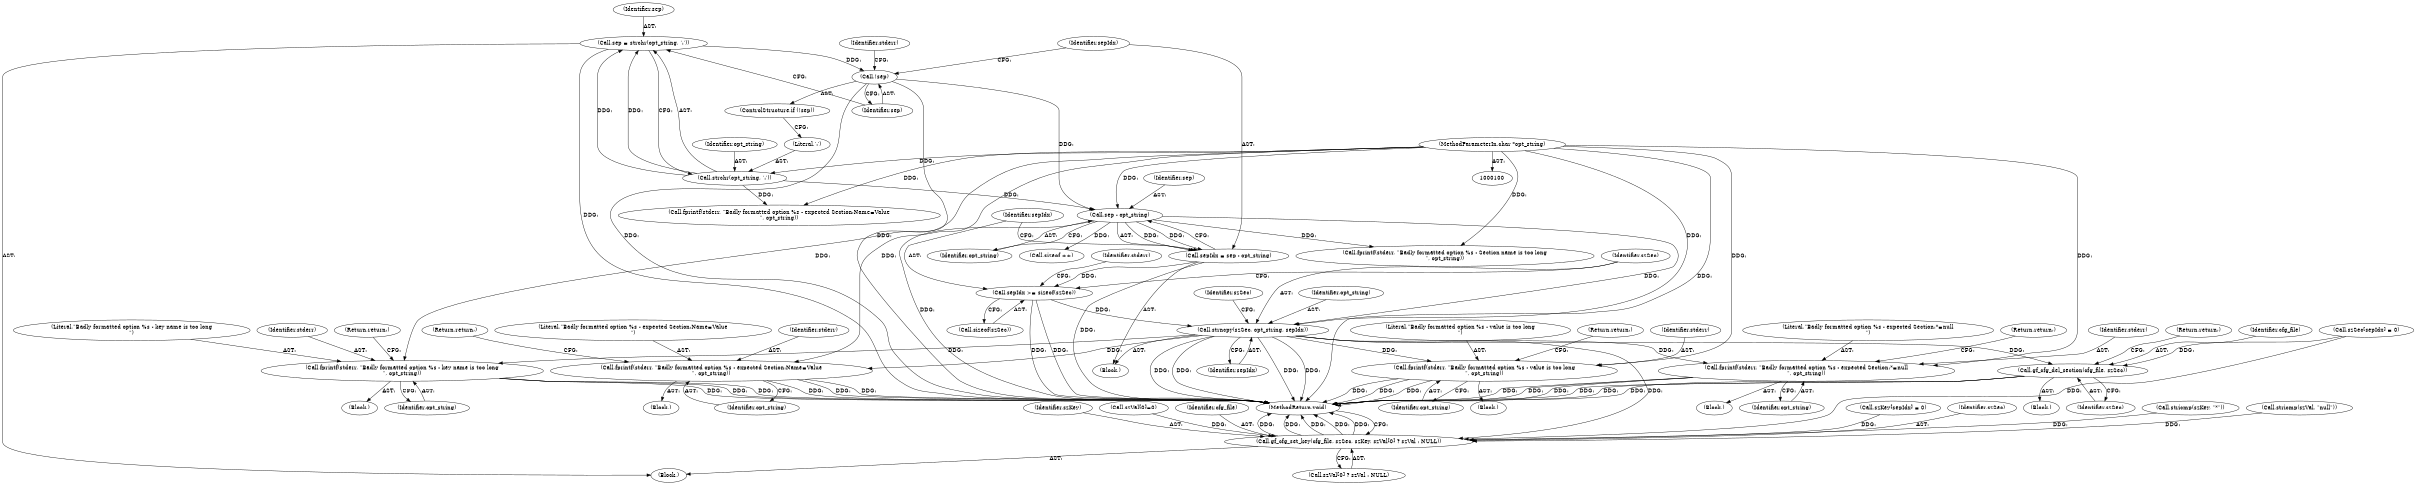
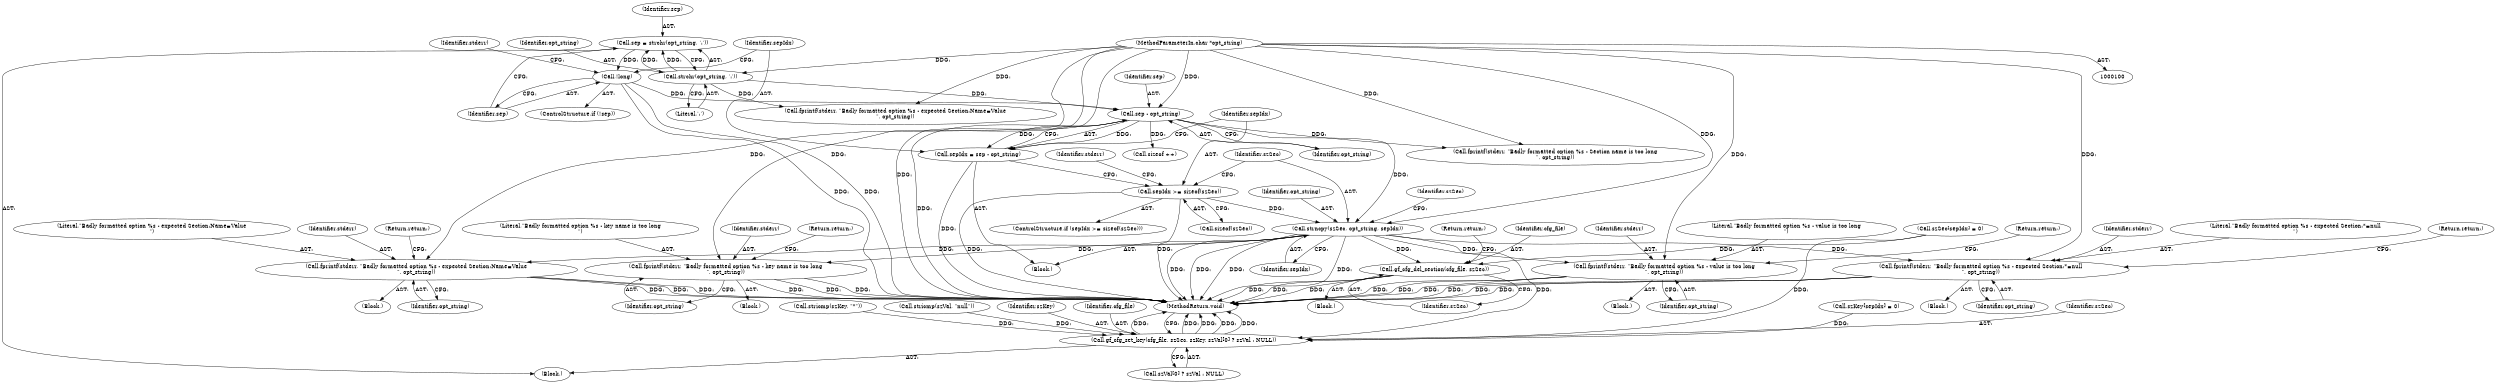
(875, 77) -> (617, 77)
(791, 126) -> (690, 93)
none -> (1078, 229)
(1090, 276) -> (1111, 175)
(833, 311) -> none
(1134, 408) -> none
